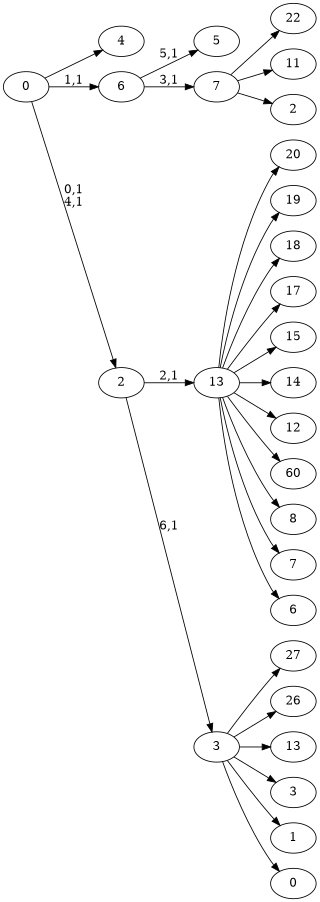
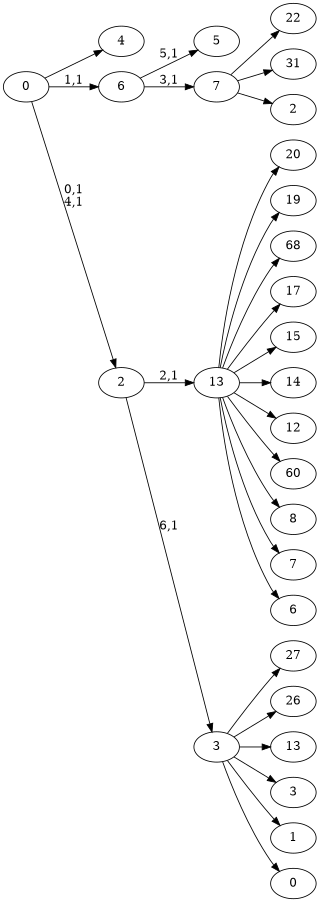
(293, 64) -> (293, 64)
(293, 246) -> (293, 246)
